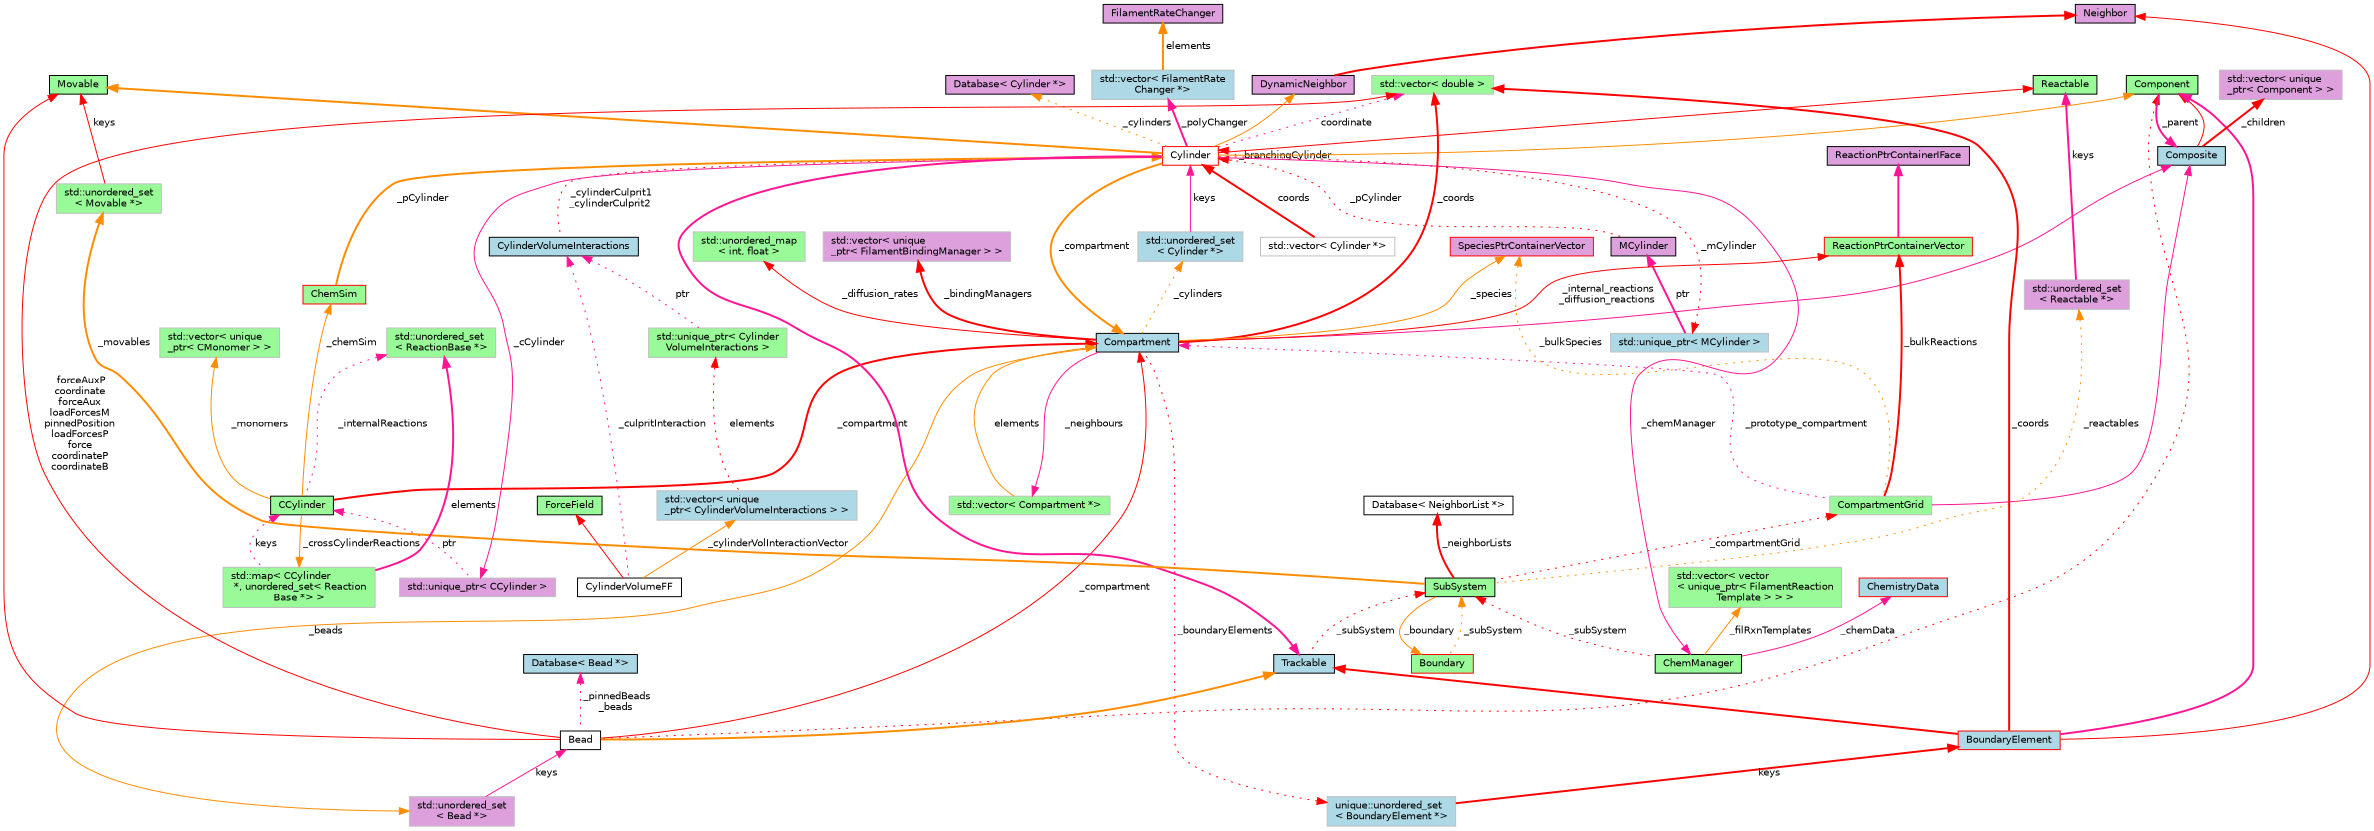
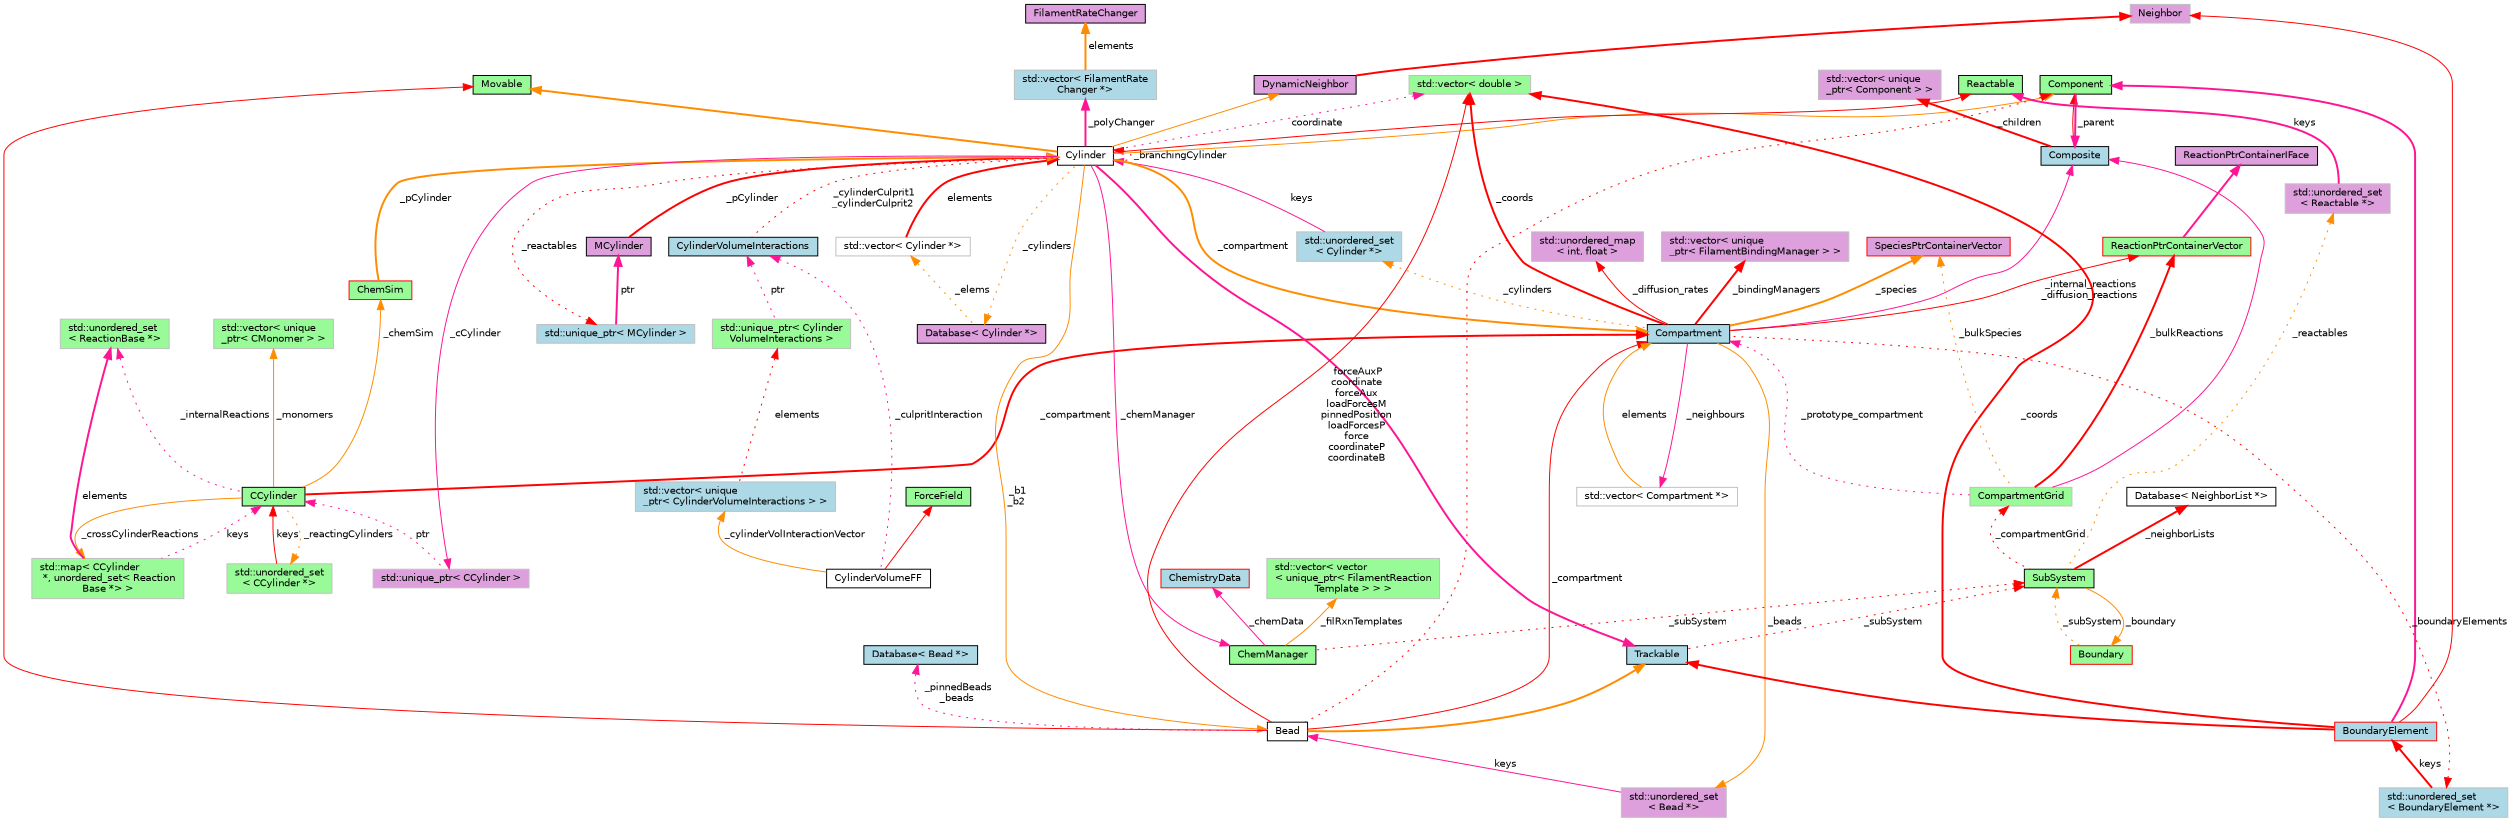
(2105, 14) -> (2160, 14)
(1190, 156) -> (1085, 156)
(109, 199) -> none
(1292, 199) -> (968, 199)
(1417, 225) -> (734, 181)
(749, 247) -> (1588, 247)
(1727, 247) -> (548, 247)
none -> (946, 294)
(1364, 327) -> (1824, 301)
(1030, 505) -> (1657, 497)
none -> (1006, 529)
none -> (279, 579)
(1391, 811) -> (2444, 803)
